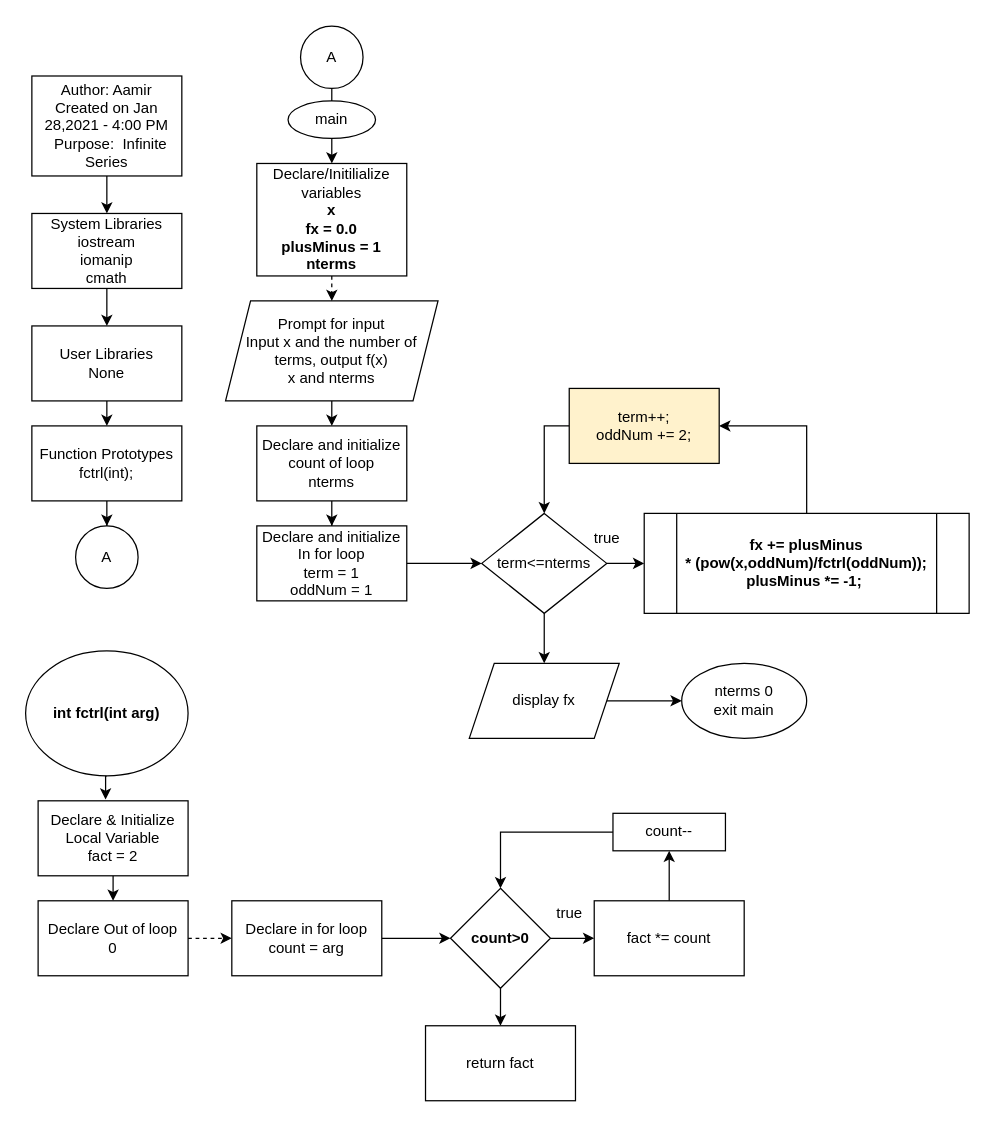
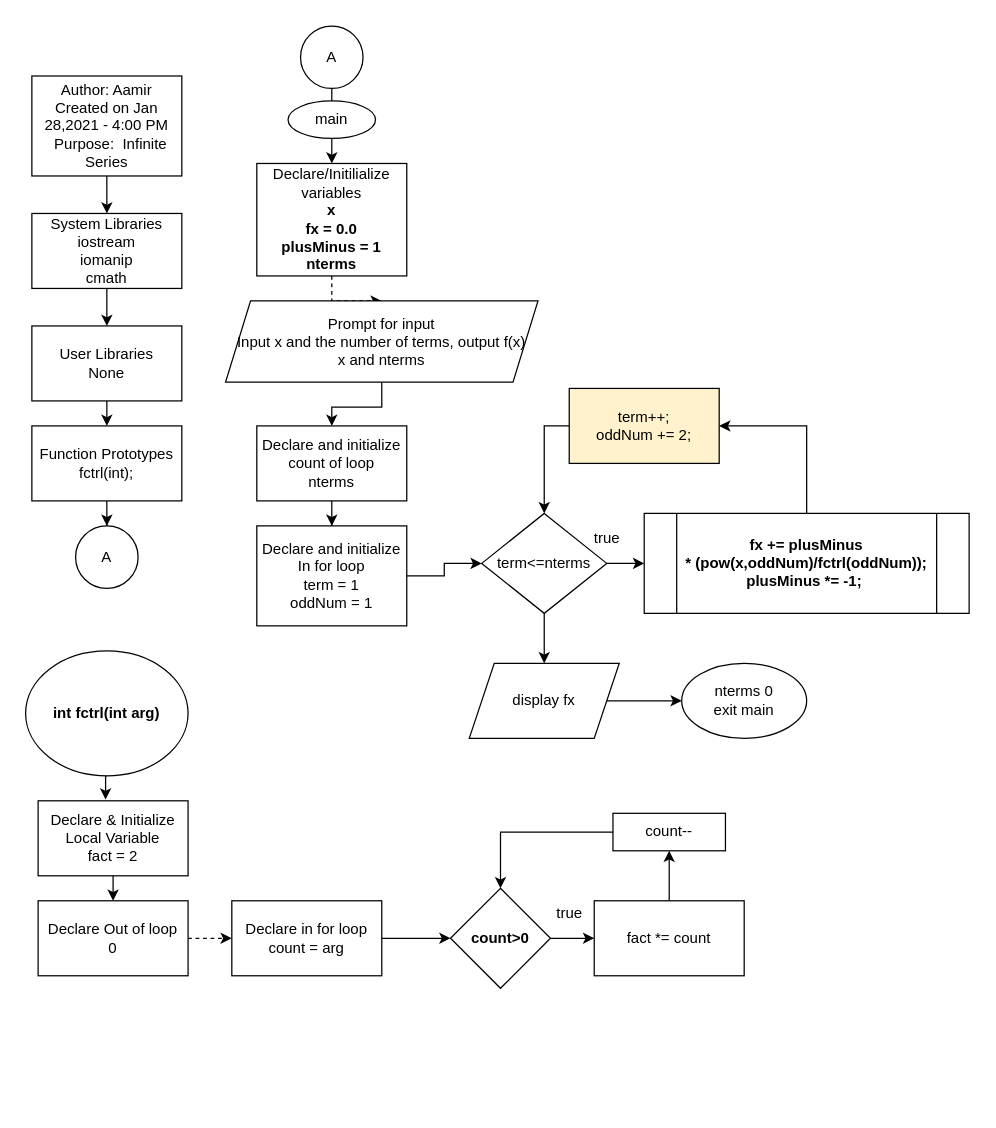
(332, 351) -> (382, 341)
(332, 563) -> (332, 576)
(501, 1011) -> none
(501, 1063) -> none
